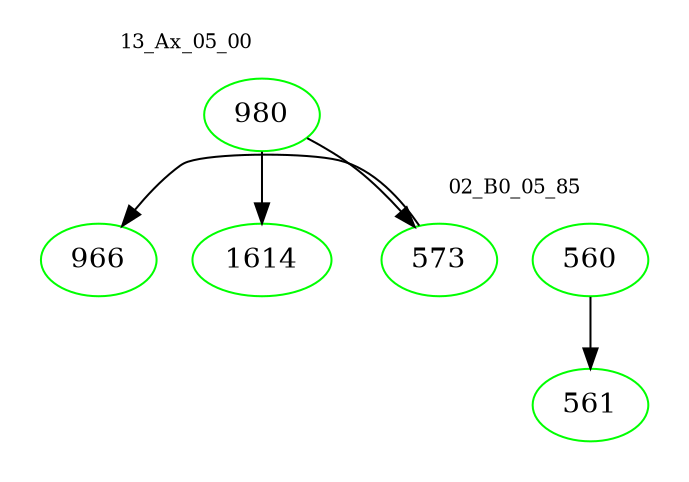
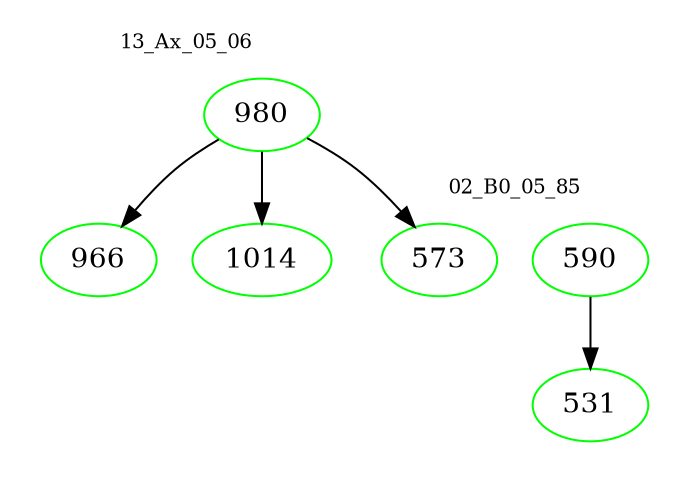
(186, 43) -> (186, 43)
(280, 155) -> (174, 171)
(262, 260) -> (262, 260)
(590, 260) -> (590, 260)
(590, 405) -> (590, 405)
